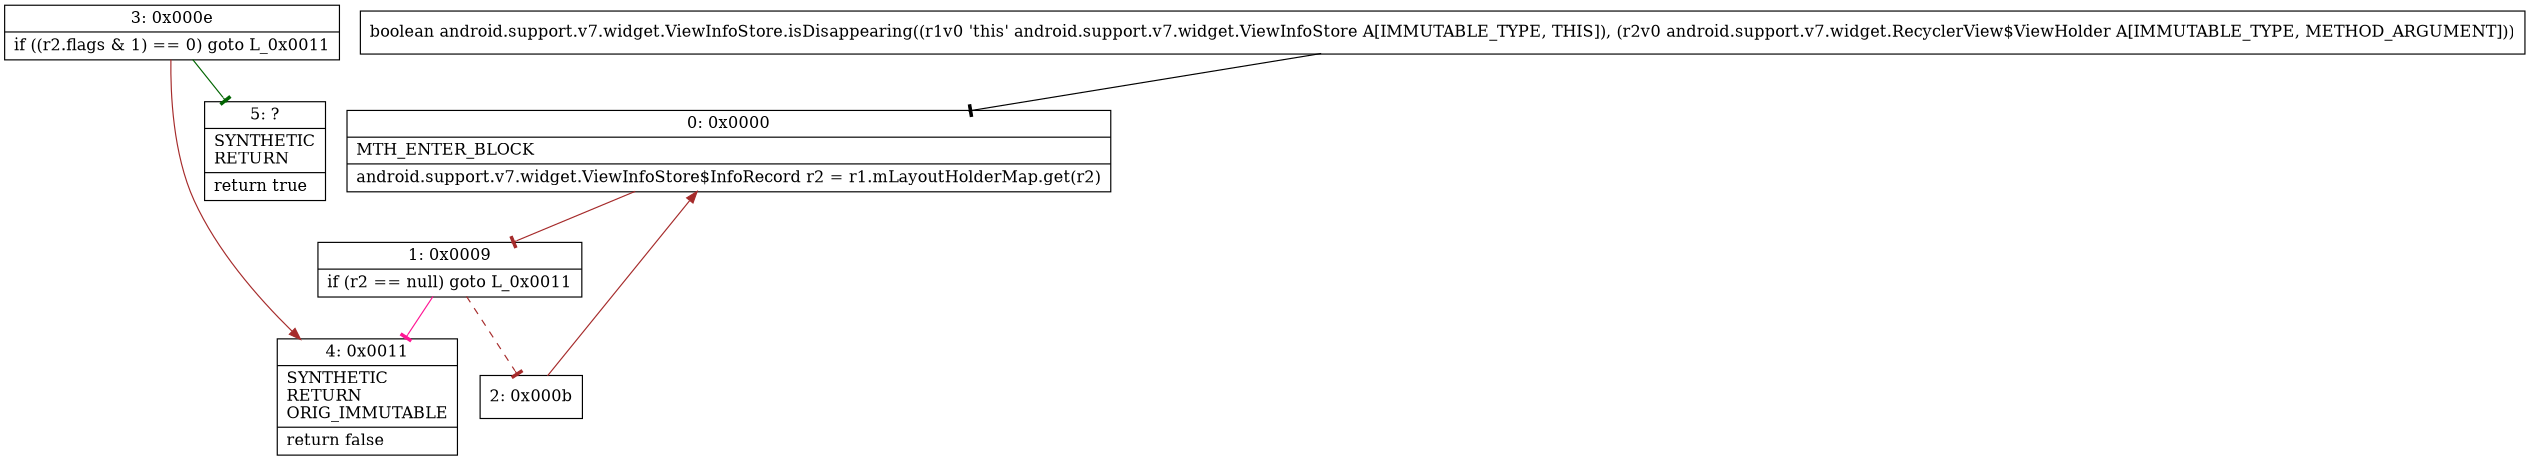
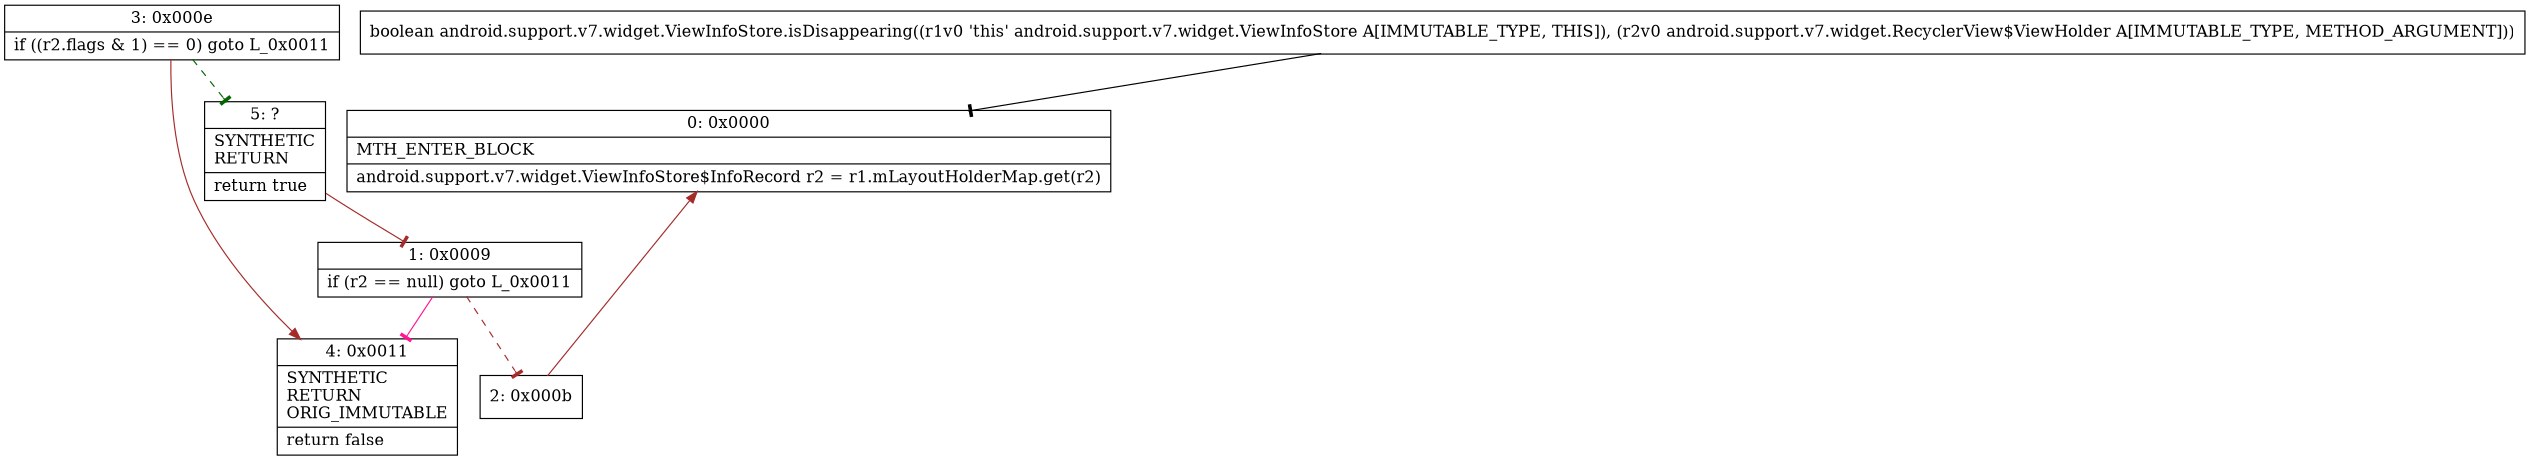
(208, 78) -> (208, 78)
(576, 216) -> (363, 217)
